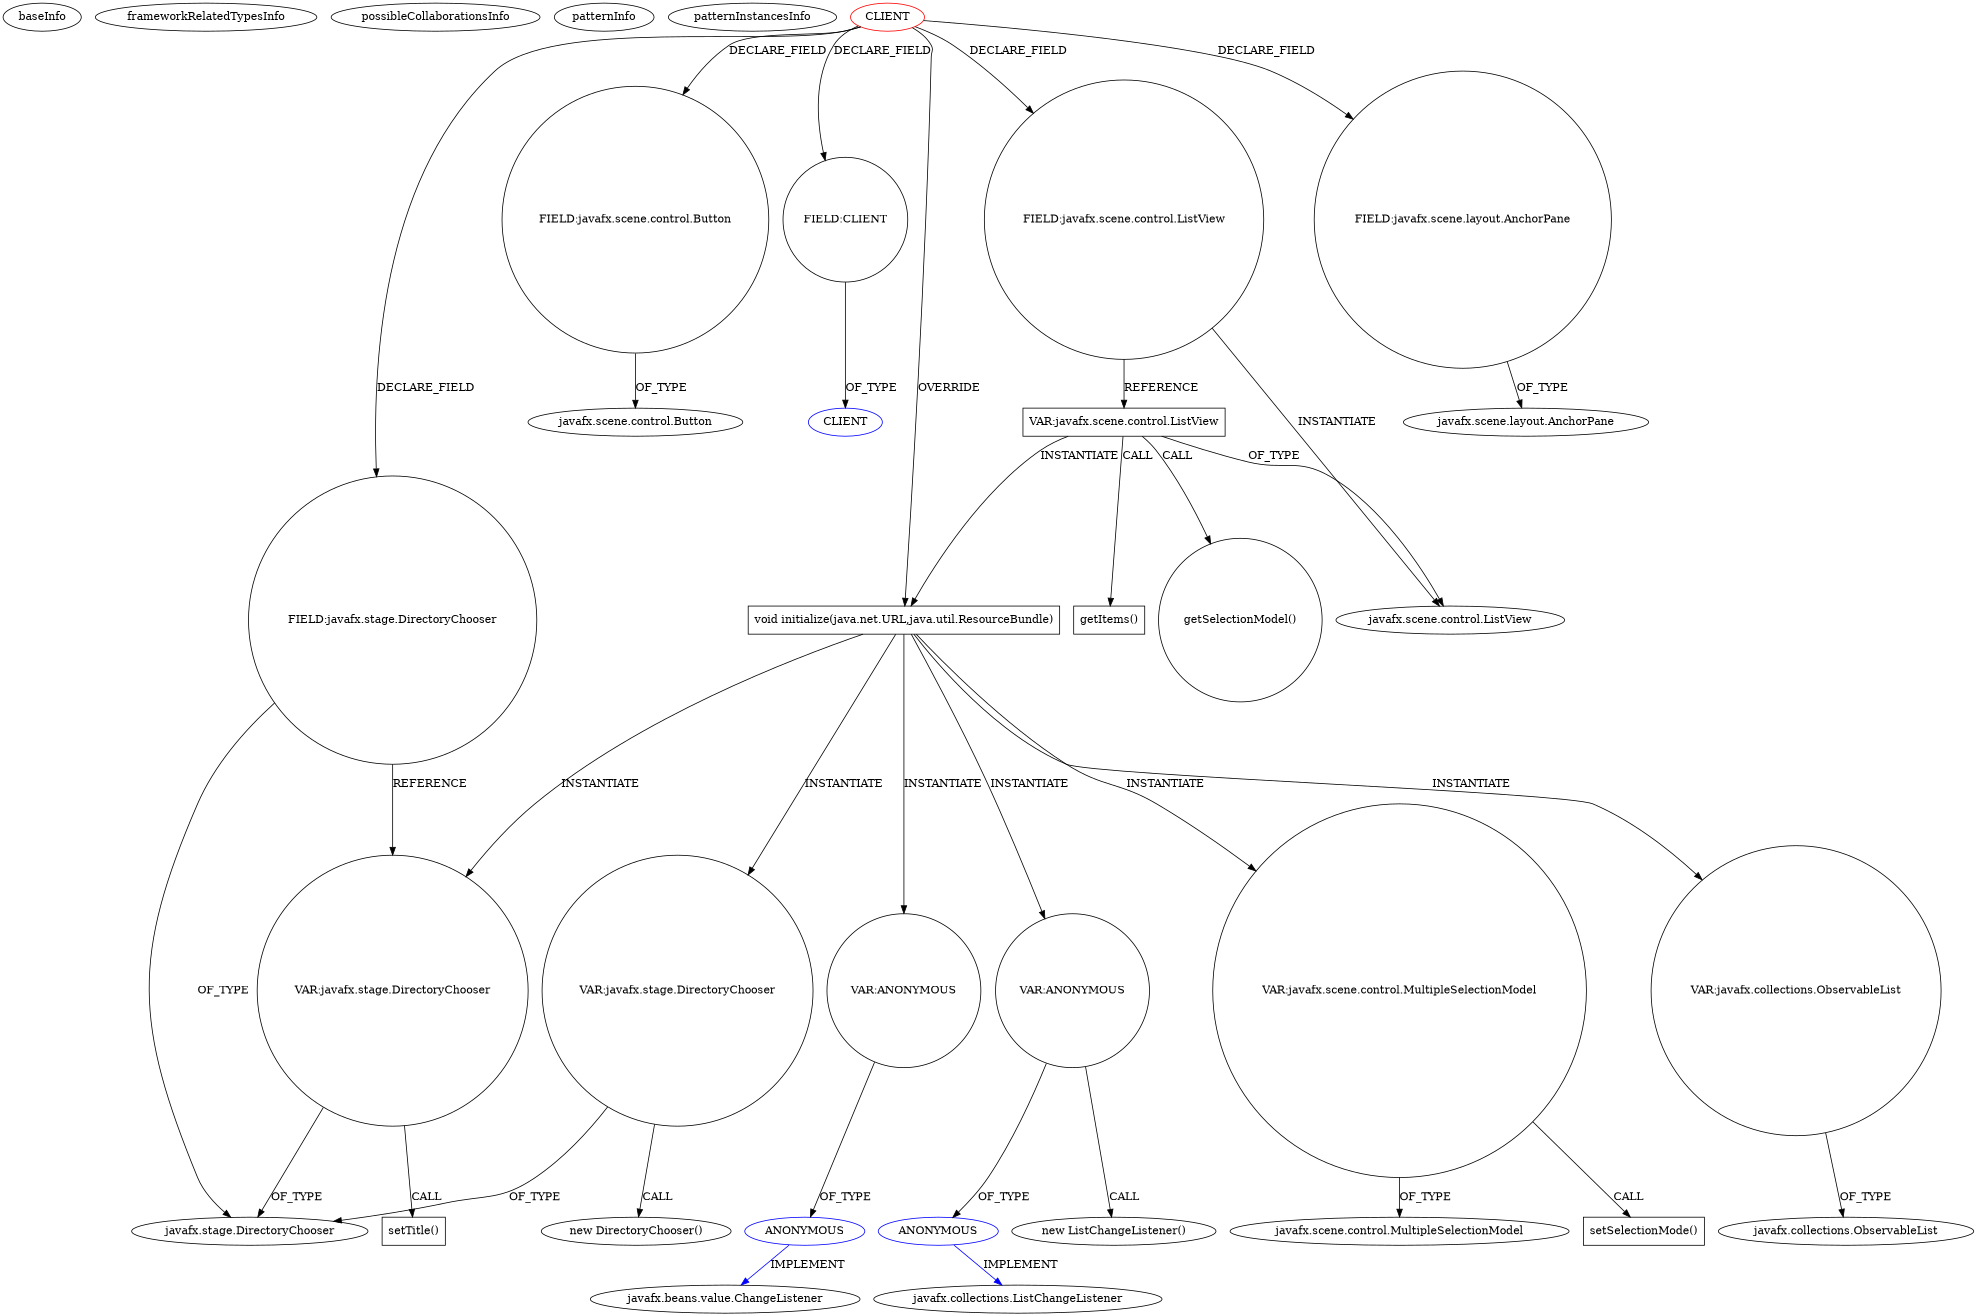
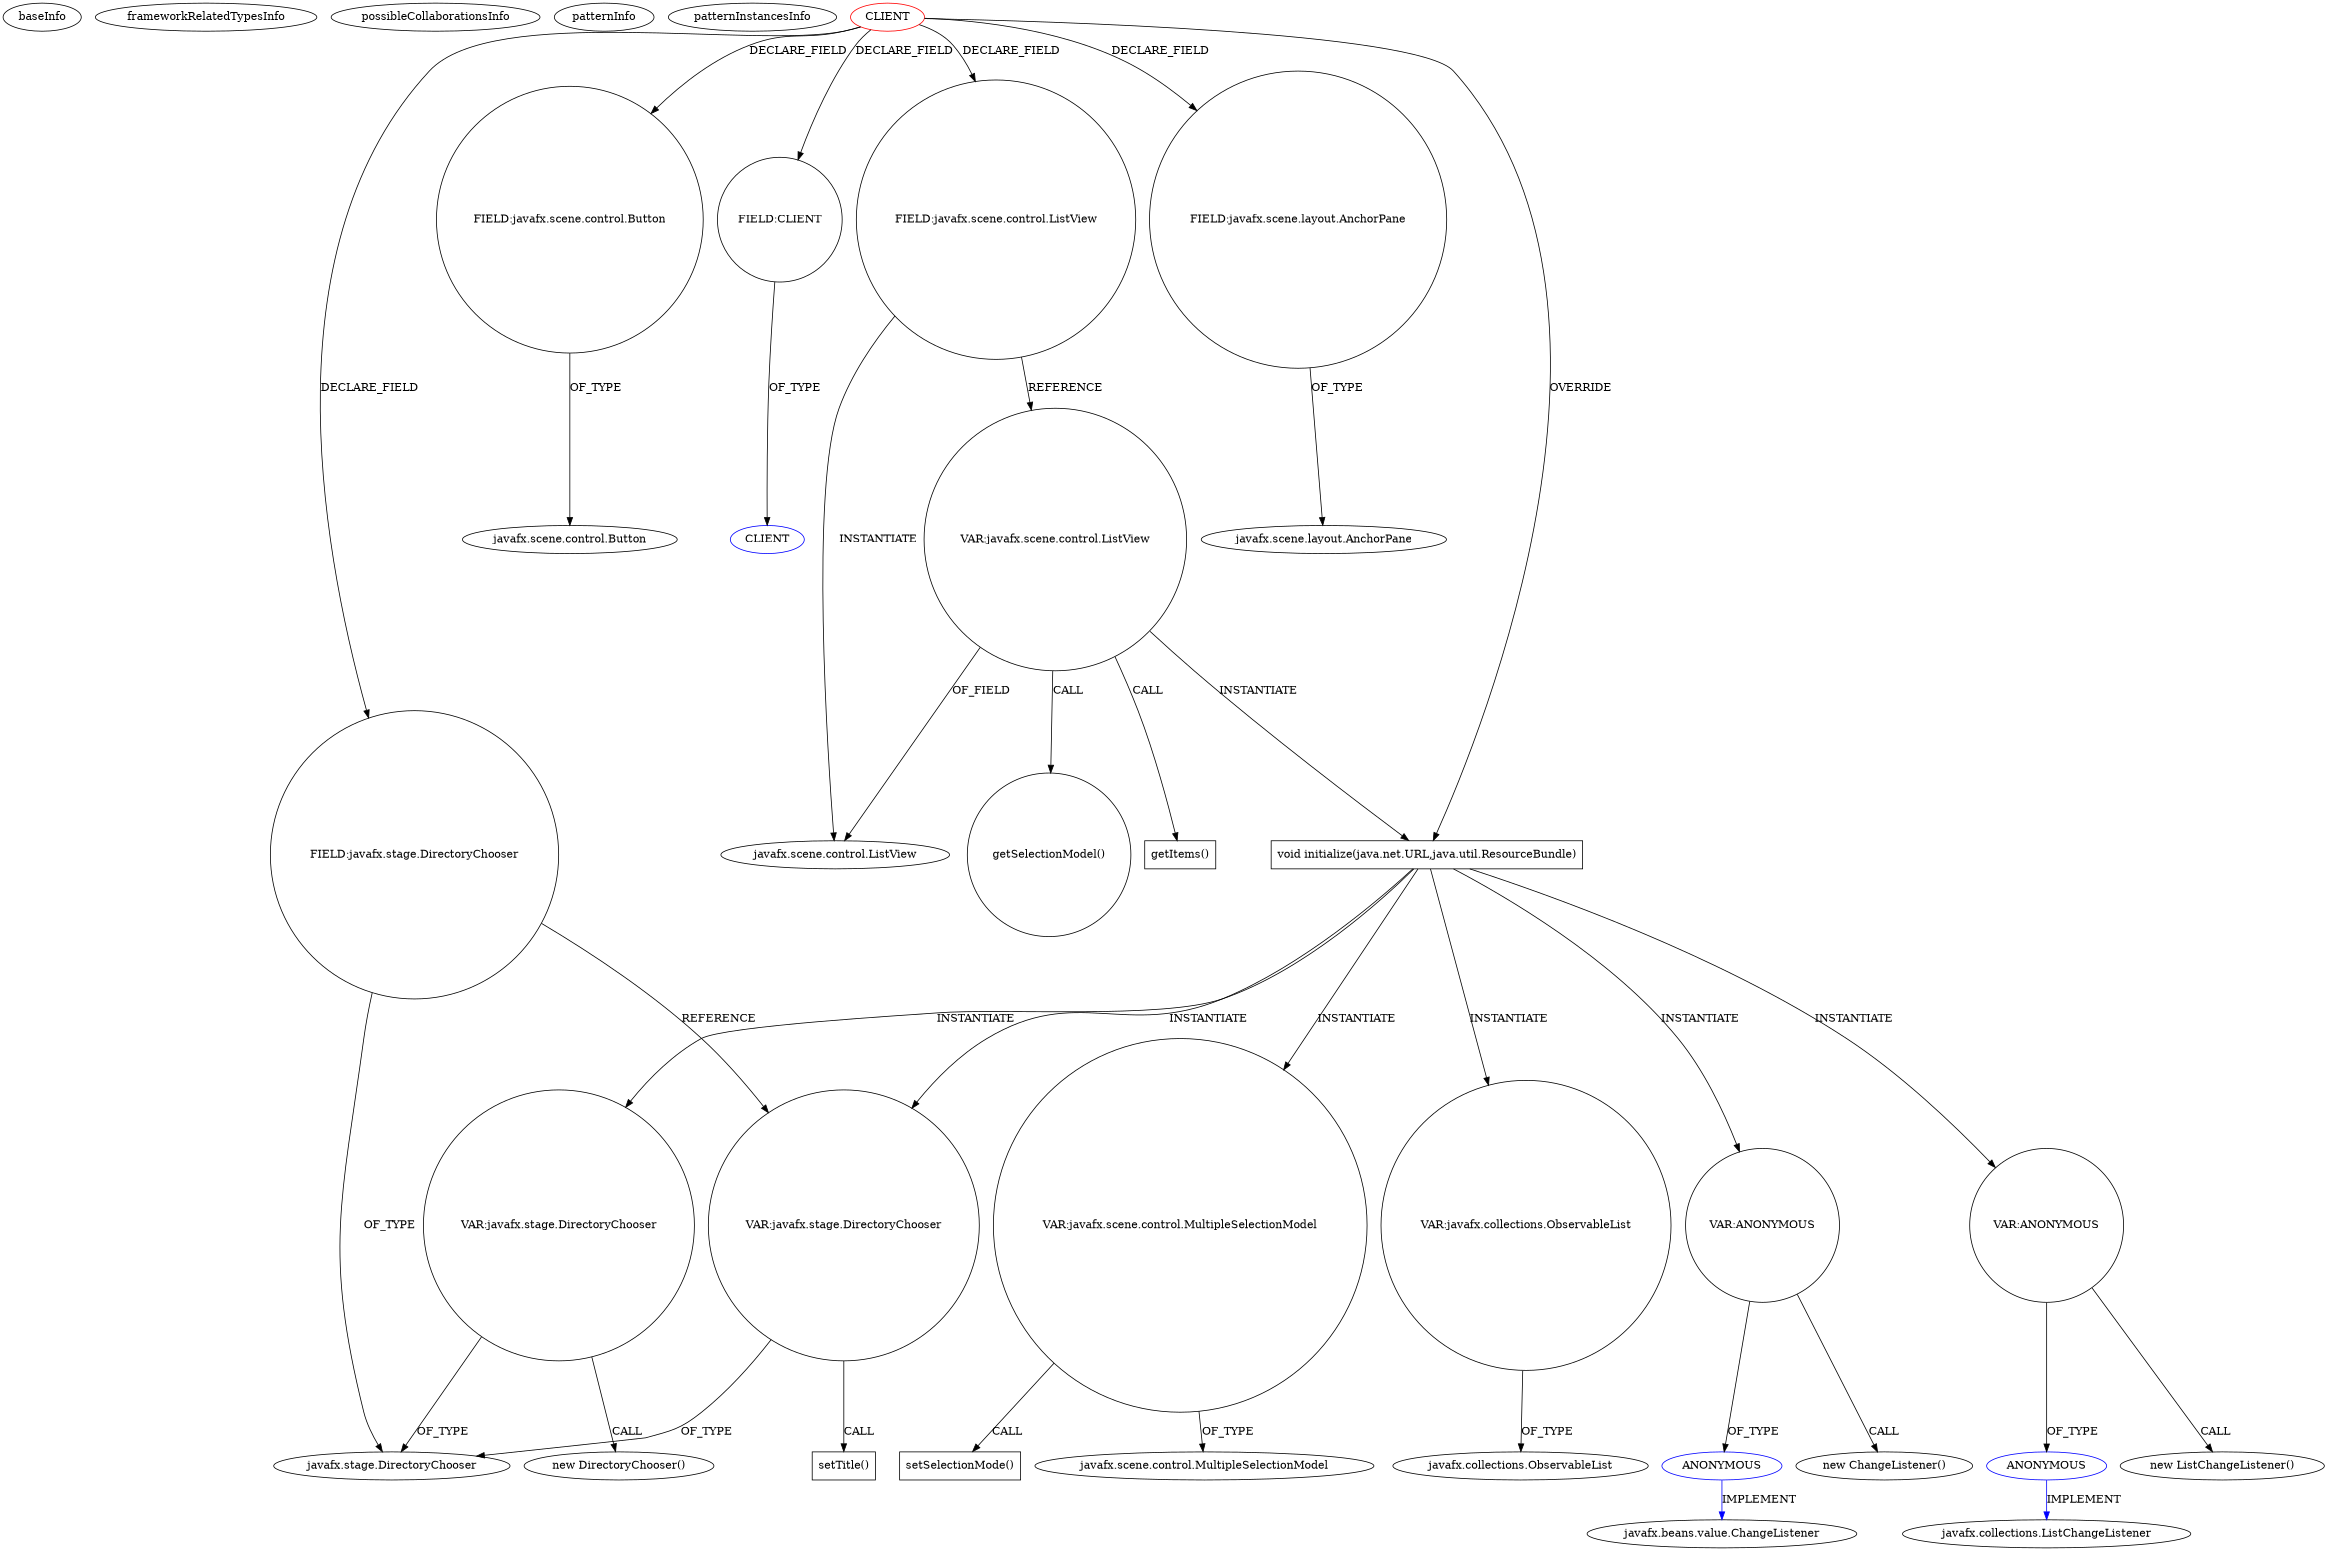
(1124, 422) -> (1055, 540)
(1274, 456) -> (981, 691)
none -> (1884, 1466)
